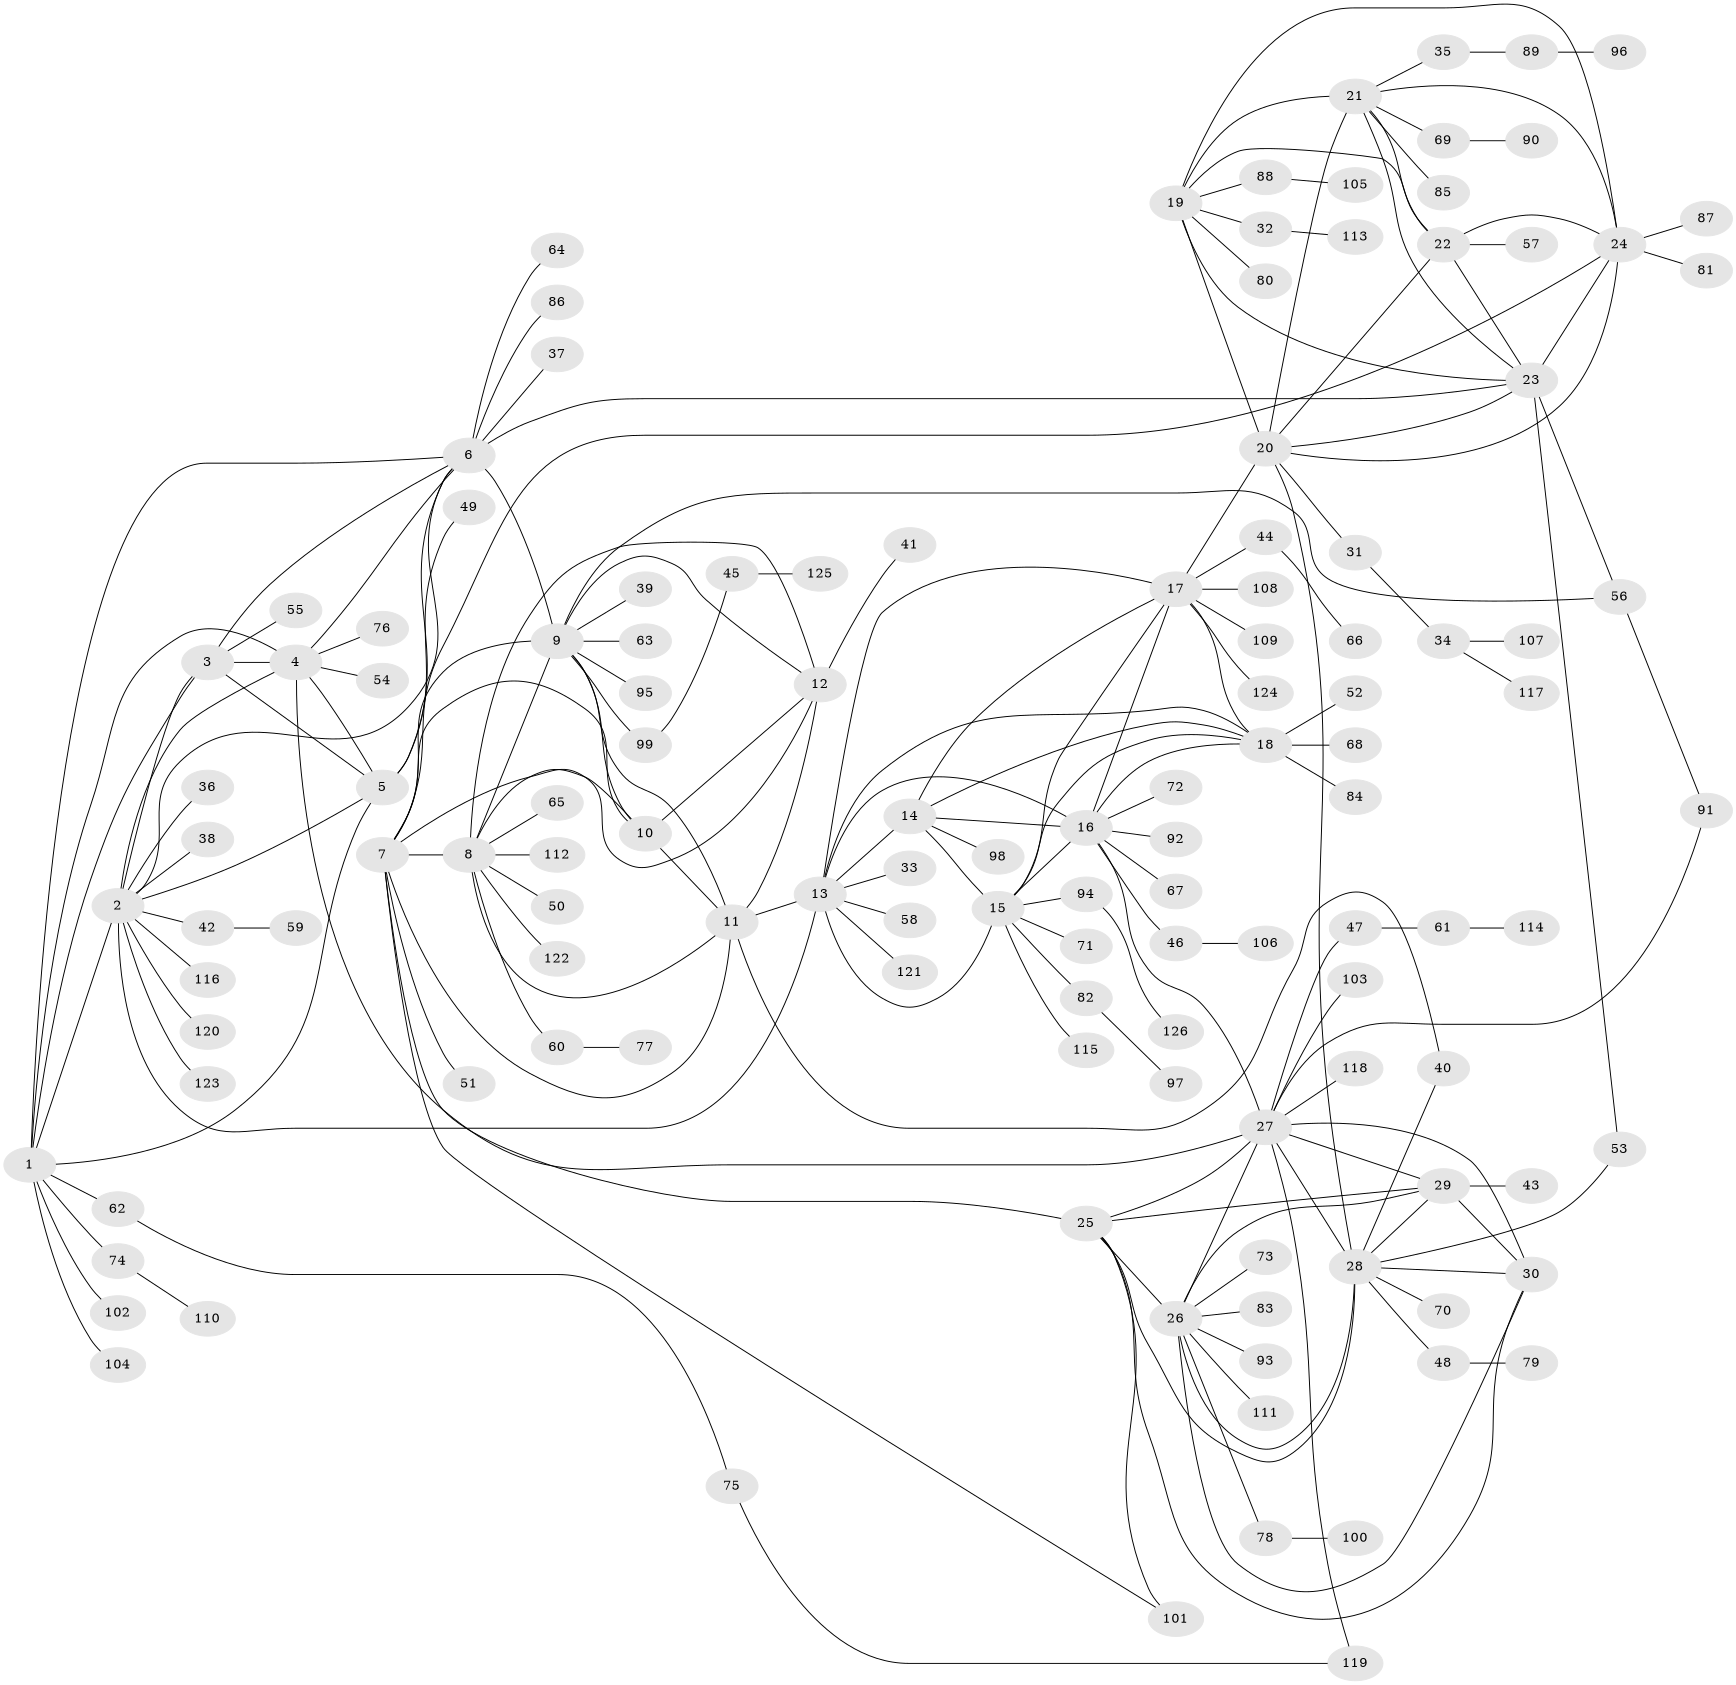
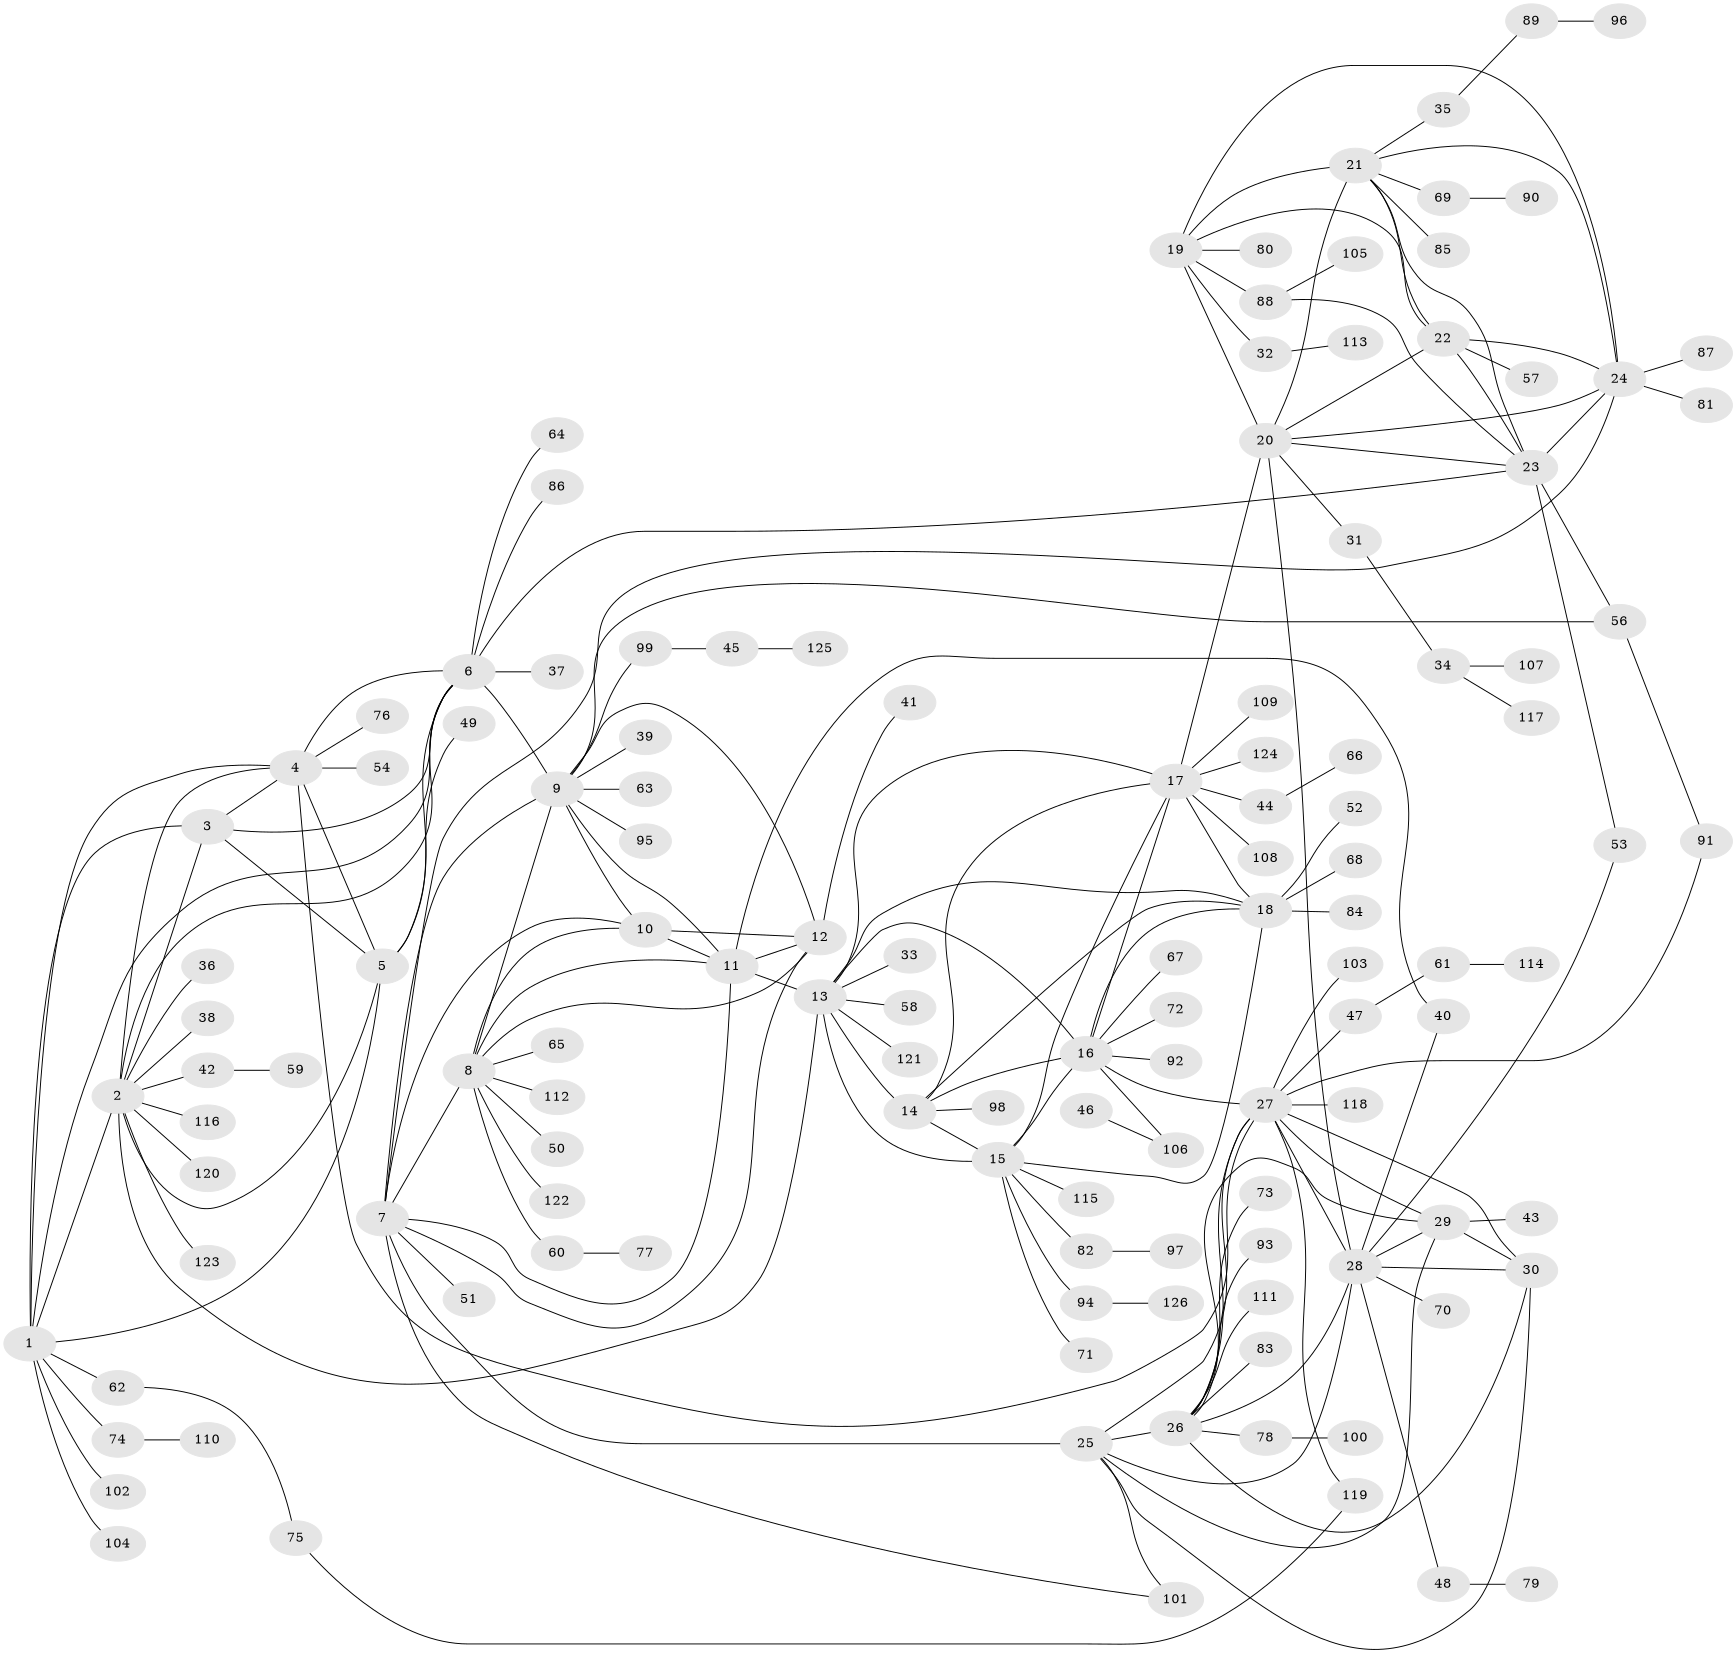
(1316, 348) -> (1407, 350)
(296, 610) -> none
(1127, 888) -> (1131, 1102)
